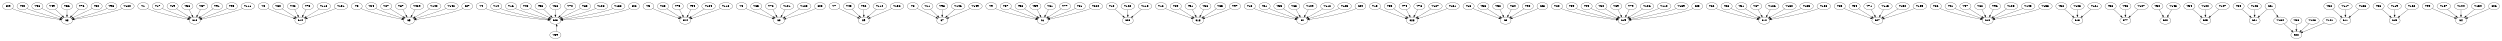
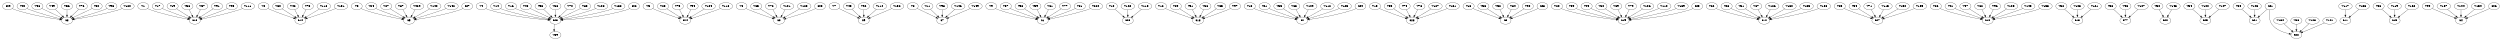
(2329, 6) -> none
(2275, 13) -> (2273, 26)
(557, 29) -> (554, 27)
